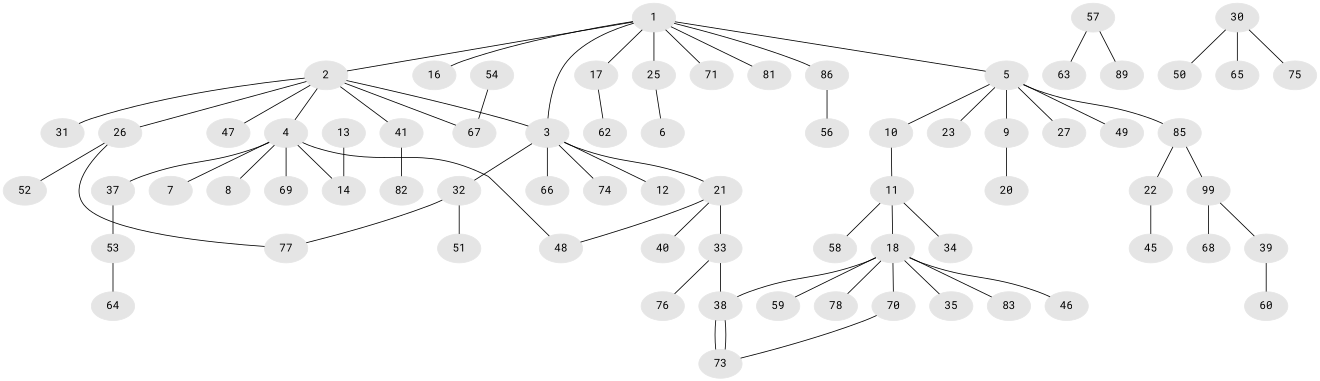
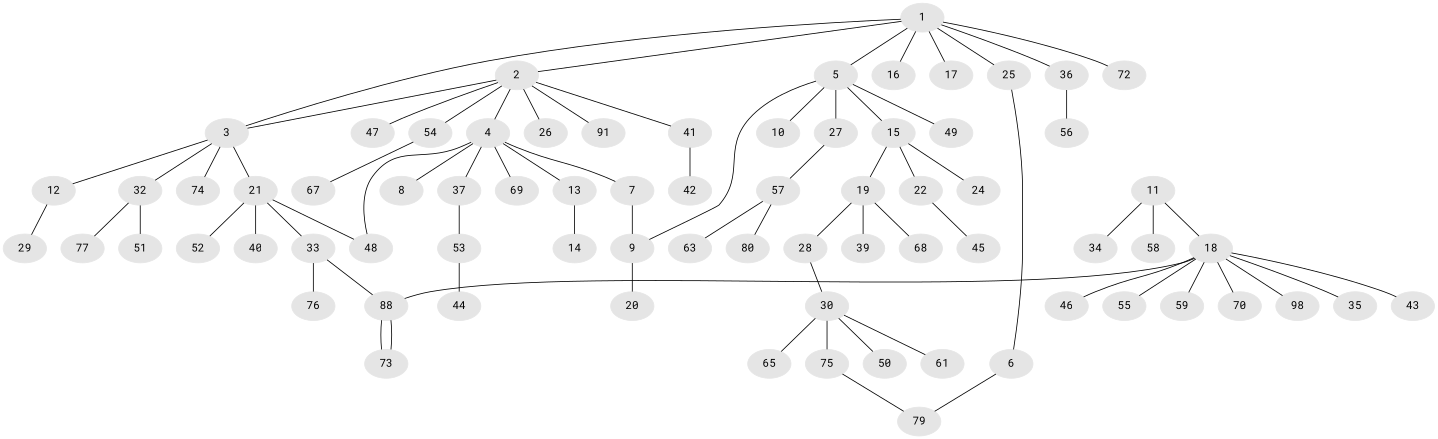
(712, 75) -> (1124, 75)
(769, 75) -> none
(827, 75) -> (1067, 75)
(1122, 75) -> (748, 248)
(400, 104) -> (474, 104)
(63, 133) -> (603, 133)
(605, 133) -> none
(949, 133) -> none
(1180, 133) -> (894, 133)
(73, 162) -> (227, 219)
(315, 162) -> (531, 162)
none -> (807, 162)
(892, 162) -> none
(401, 191) -> (690, 191)
(547, 191) -> none
none -> (978, 191)
(1208, 191) -> (863, 191)
none -> (632, 220)
(137, 229) -> none
none -> (25, 248)
none -> (805, 248)
(113, 306) -> (459, 306)
(720, 306) -> (386, 306)
(836, 306) -> (1297, 306)
(1009, 306) -> (1413, 306)
none -> (1124, 306)
(1266, 306) -> none
(809, 339) -> none
none -> (942, 364)
none -> (919, 422)
